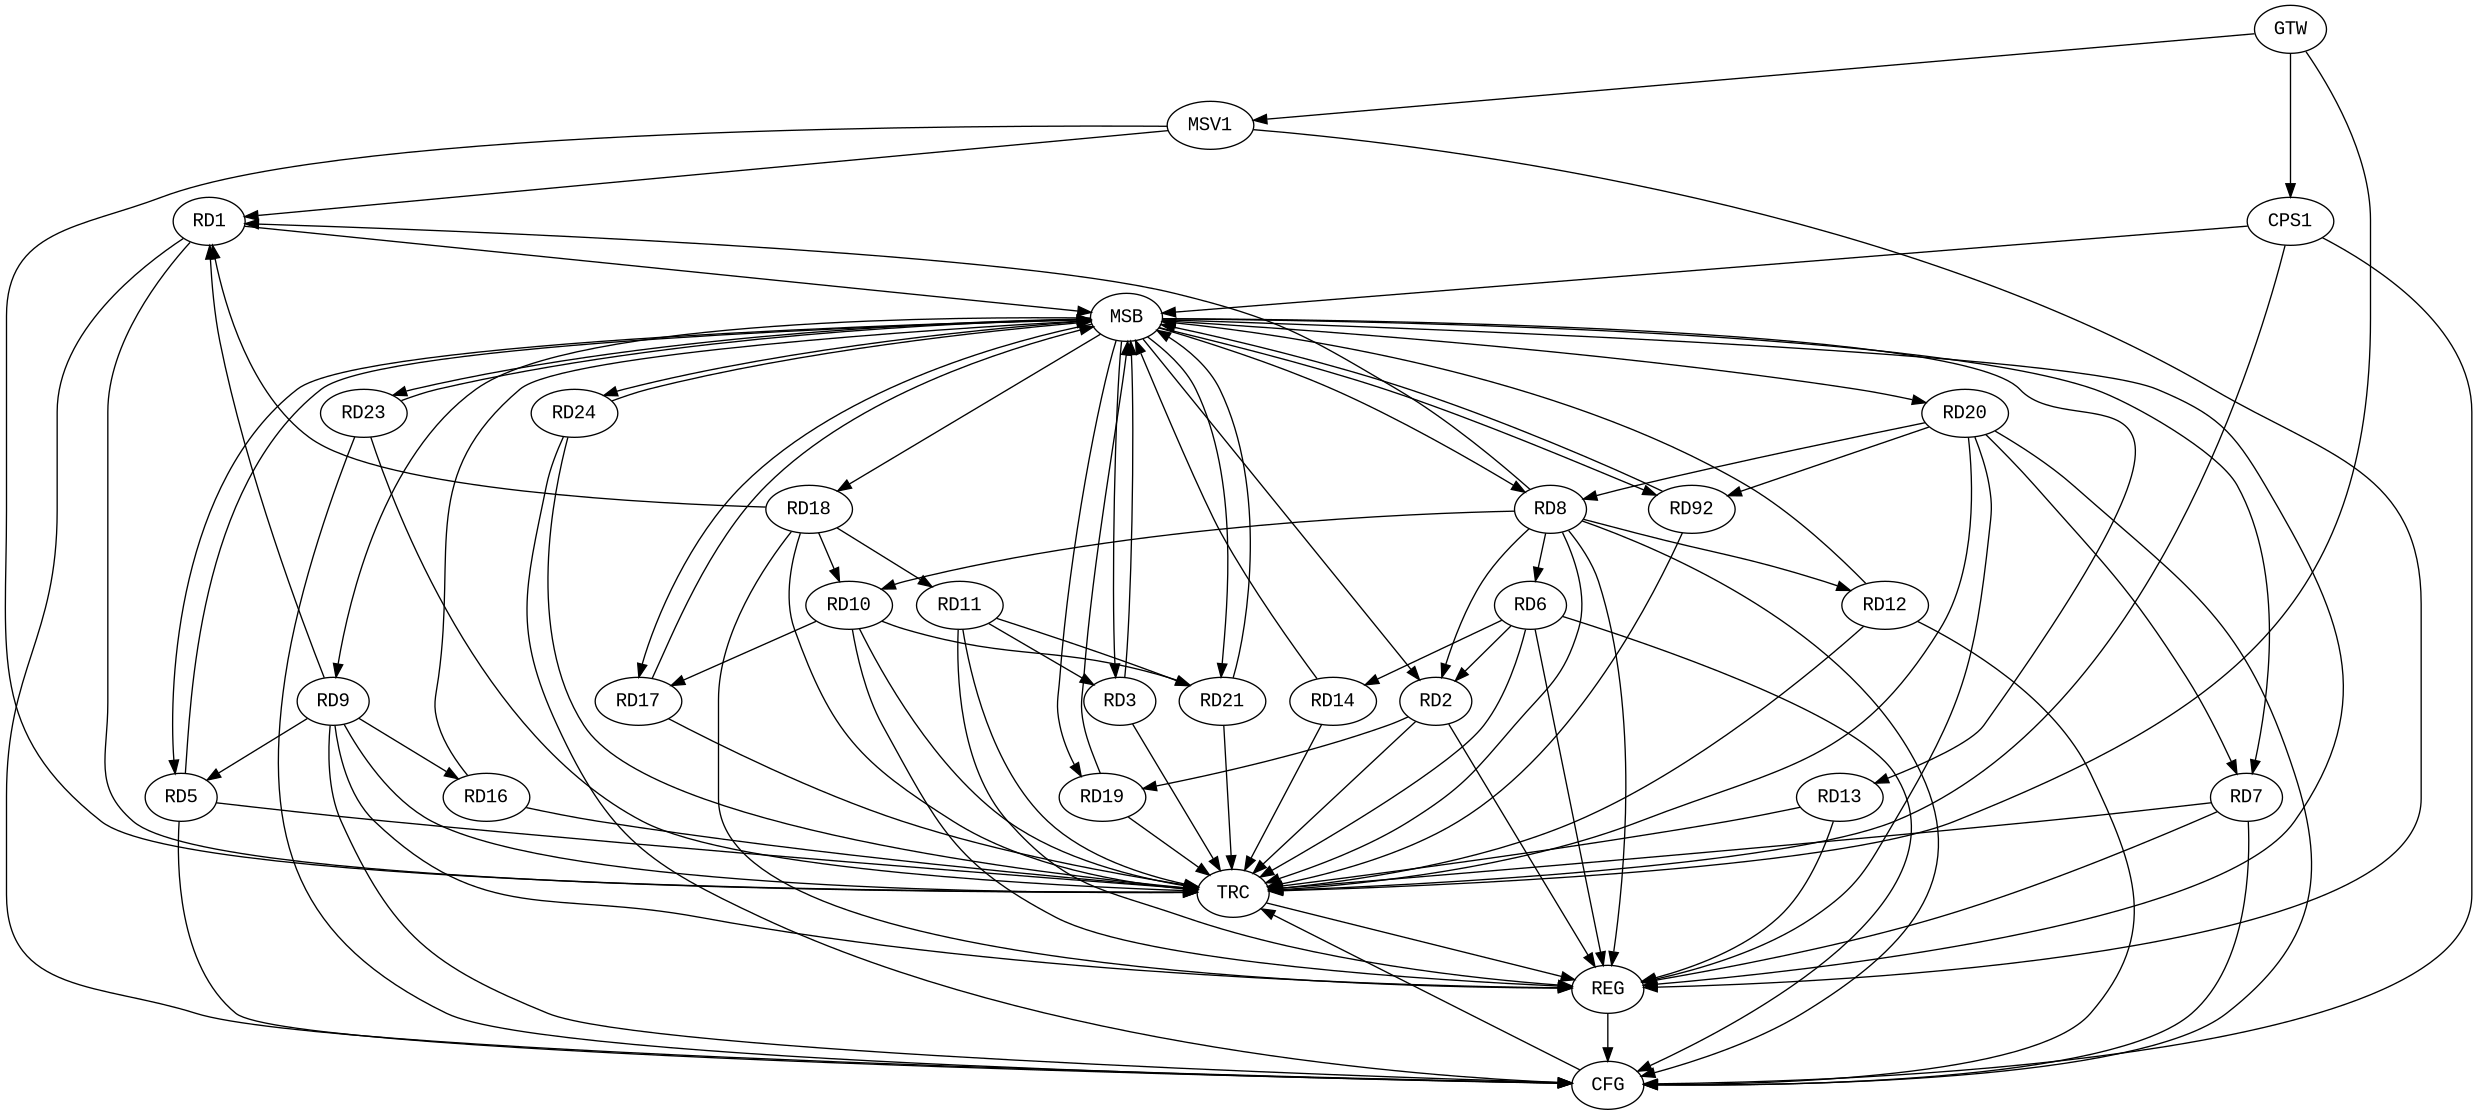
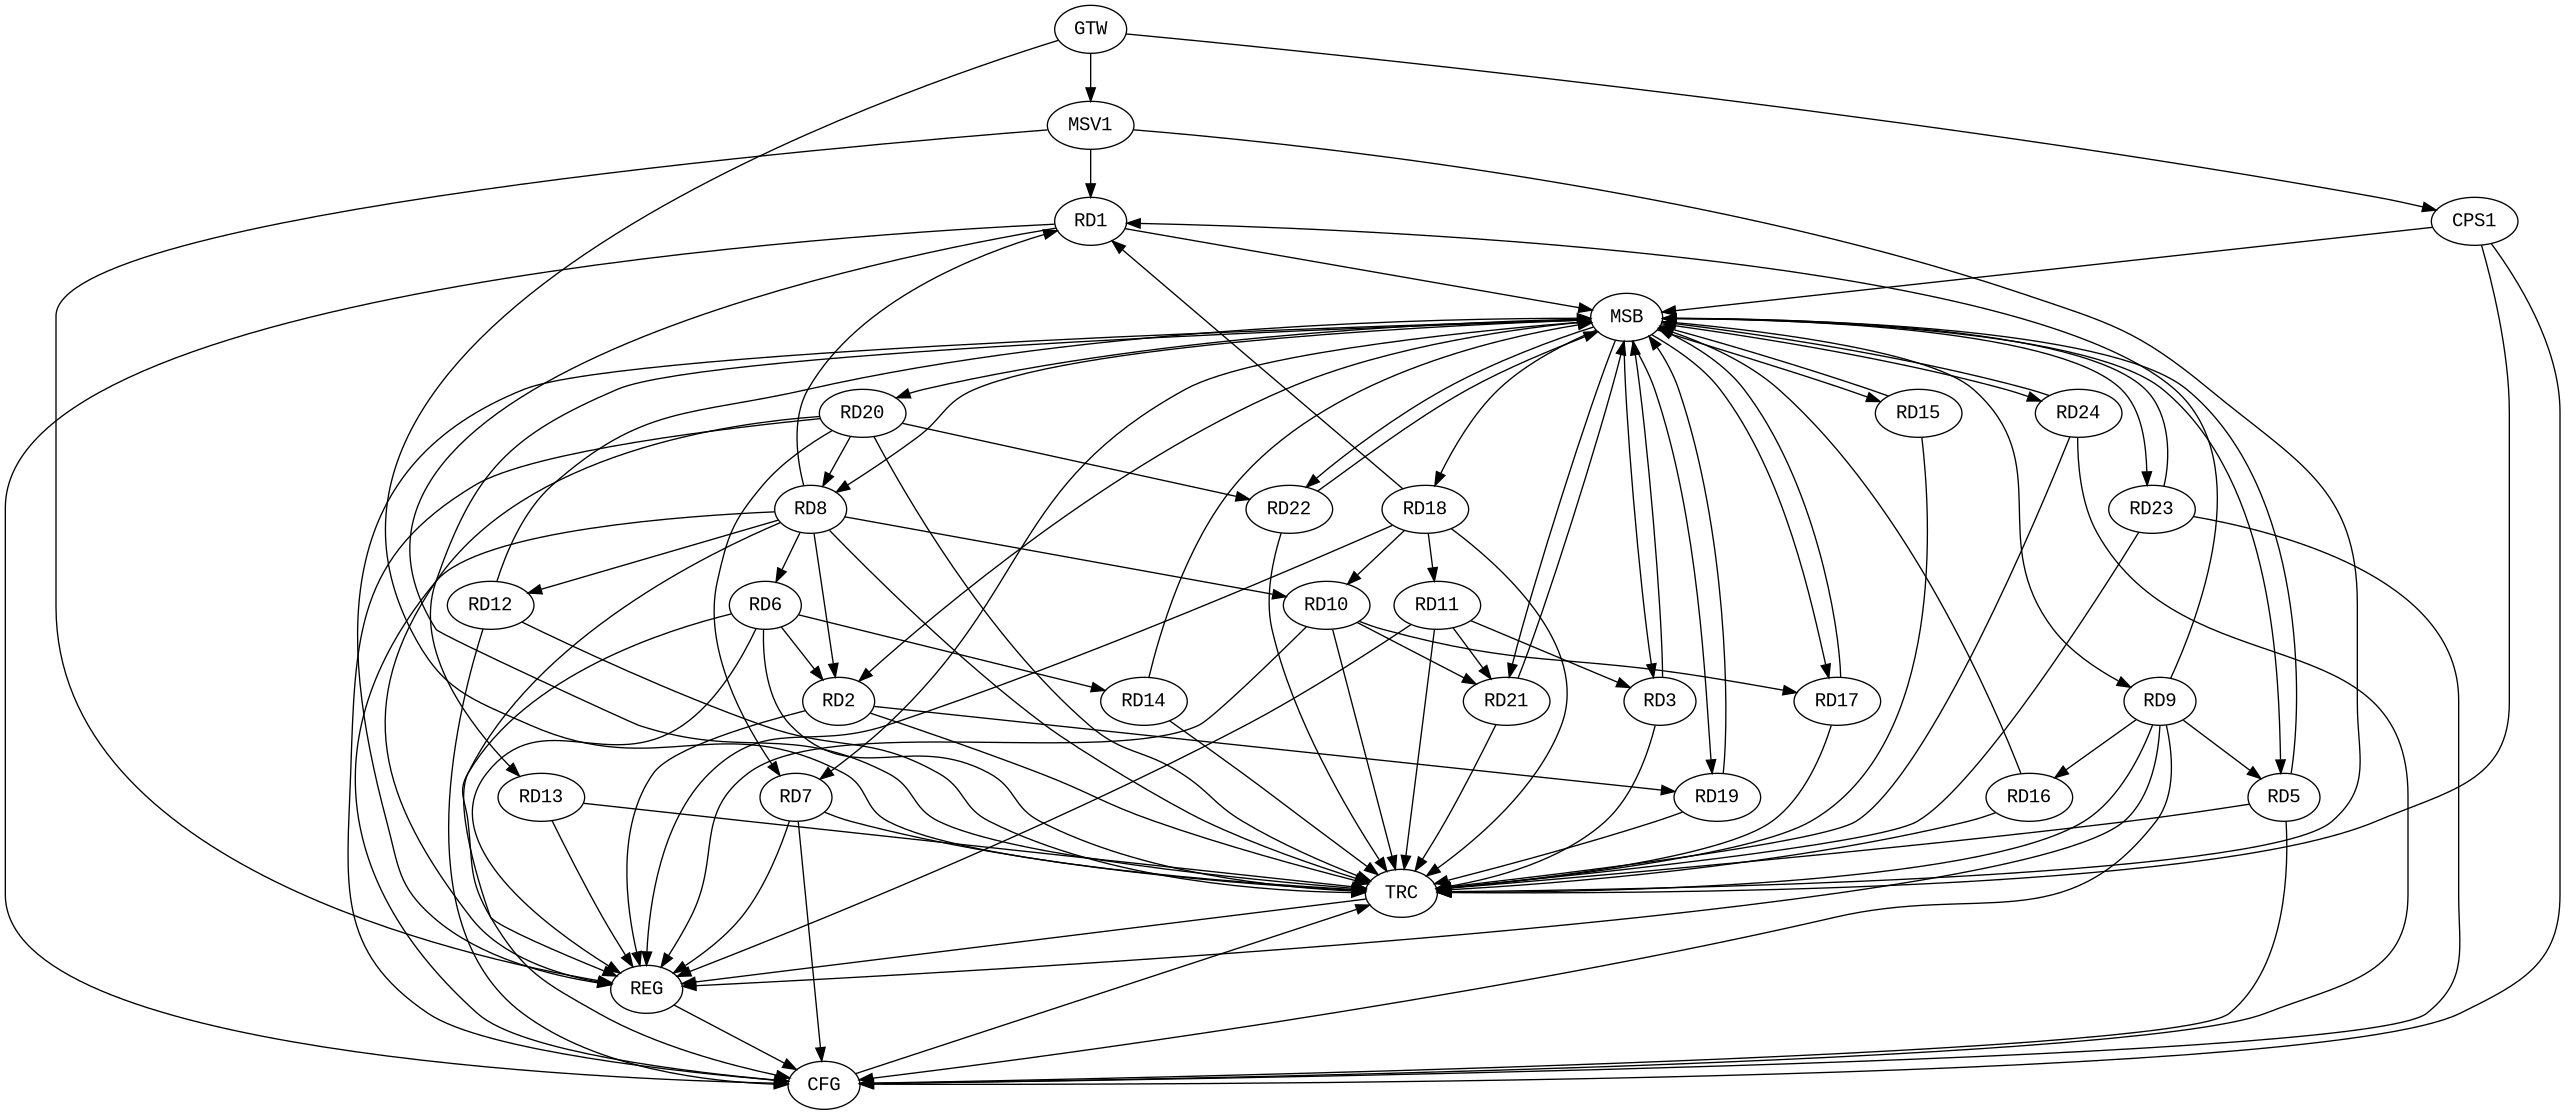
none -> (1919, 413)
(1692, 509) -> (1289, 509)
